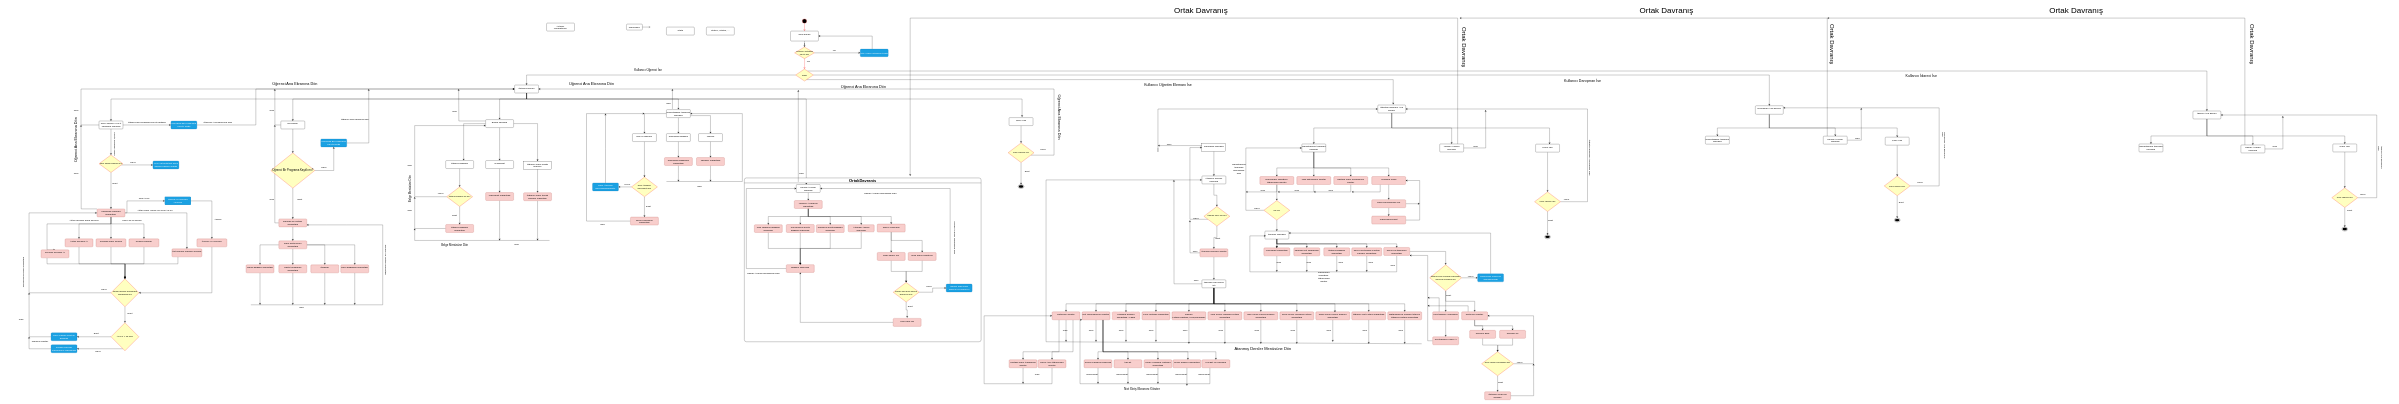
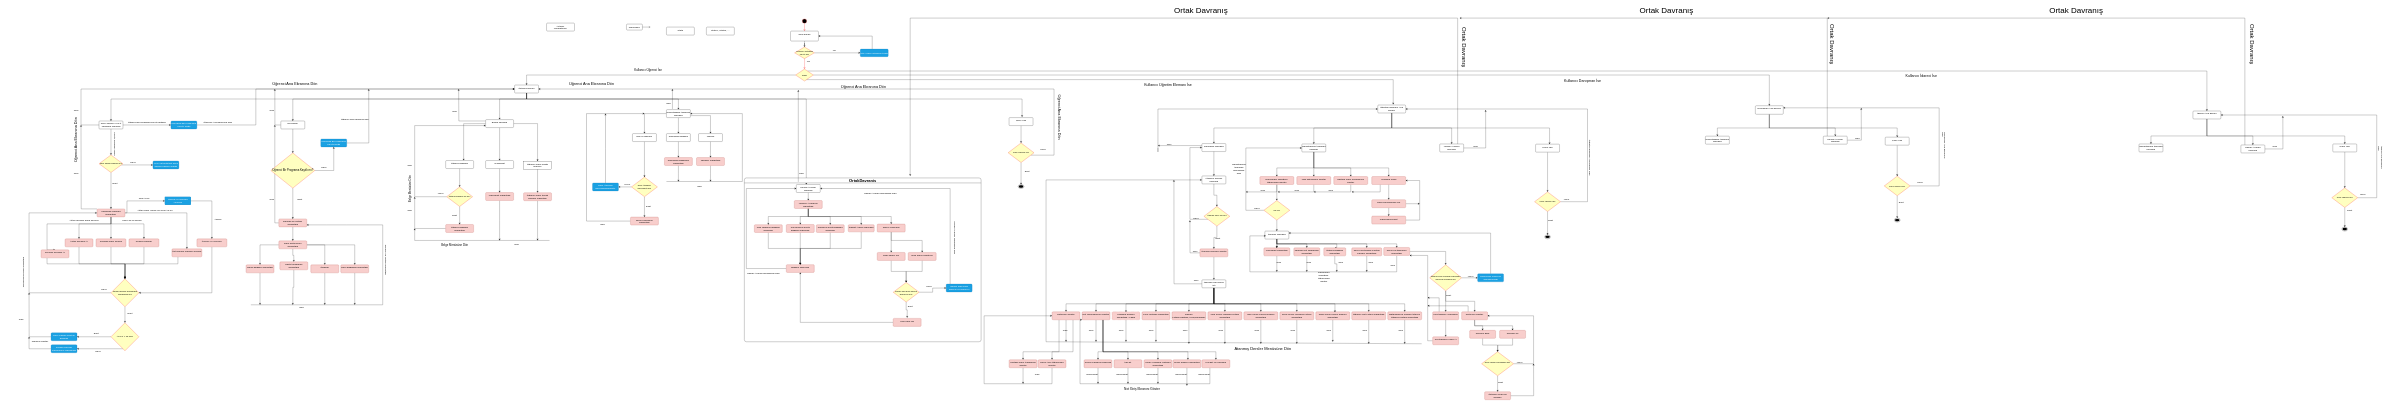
none -> (1214, 141)
(1214, 148) -> (1214, 148)
(861, 229) -> (861, 229)
(1337, 252) -> (1335, 252)
(292, 269) -> (293, 266)
